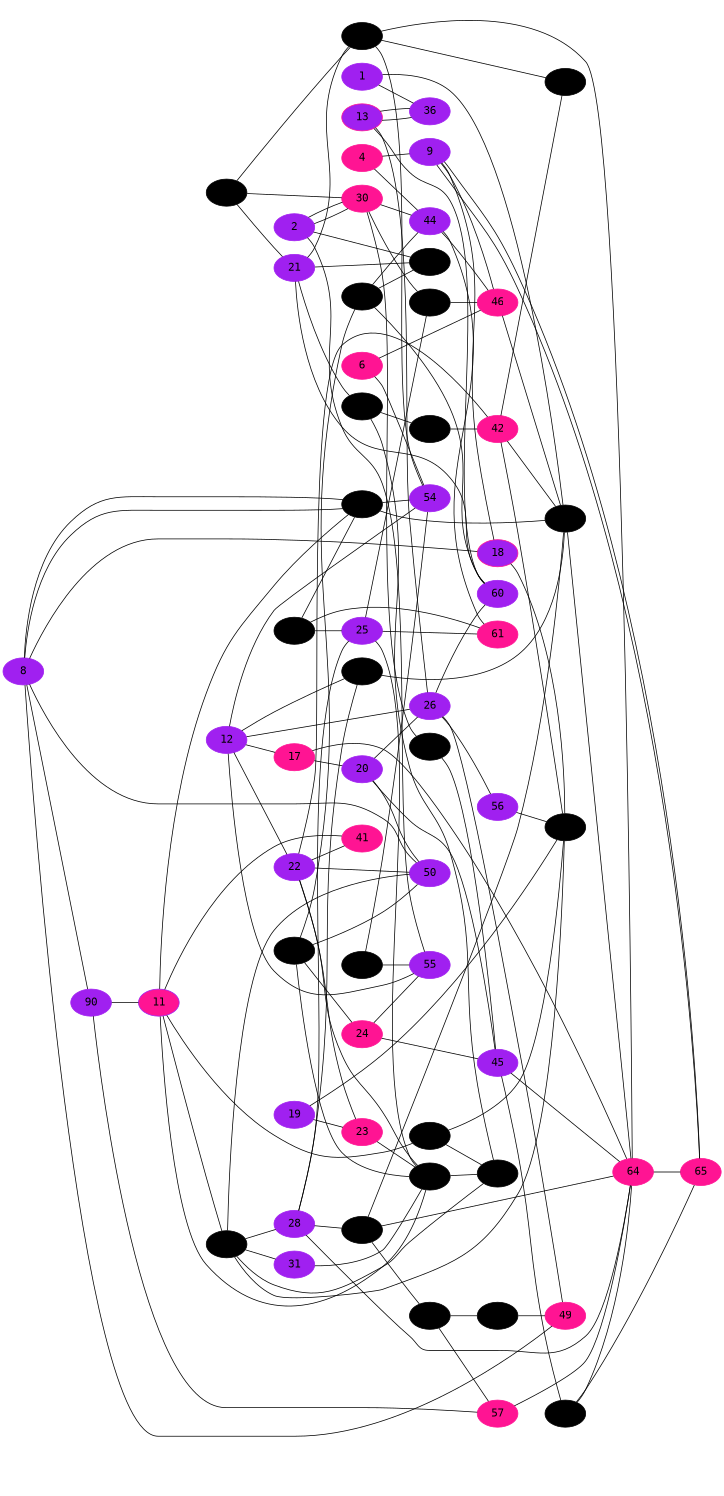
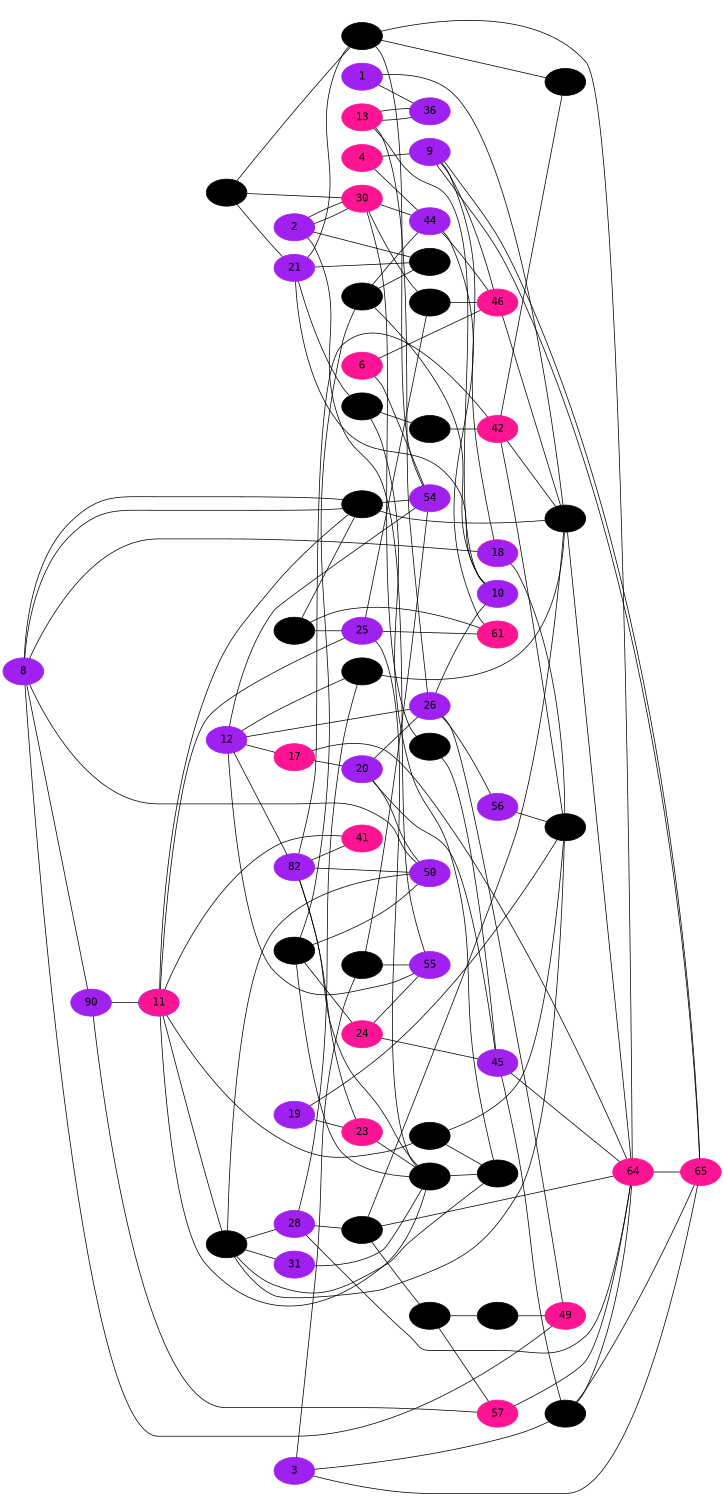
(362, 117) -> (362, 117)
(498, 594) -> (498, 594)
(294, 867) -> (294, 867)
(318, 924) -> (201, 731)
none -> (294, 1471)
